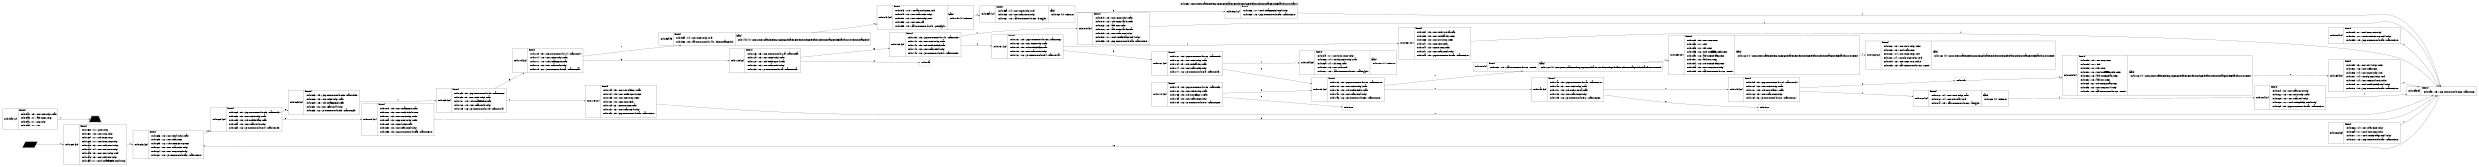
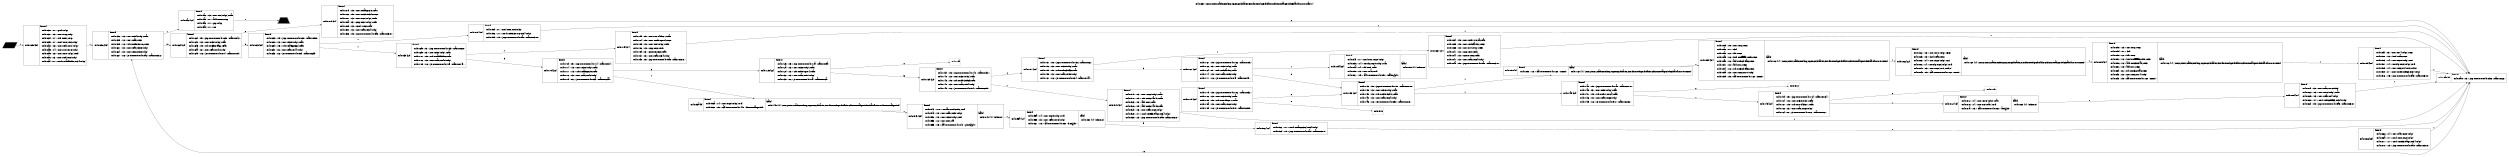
none -> (171, 32)
none -> (393, 40)
(2014, 79) -> (2088, 62)
